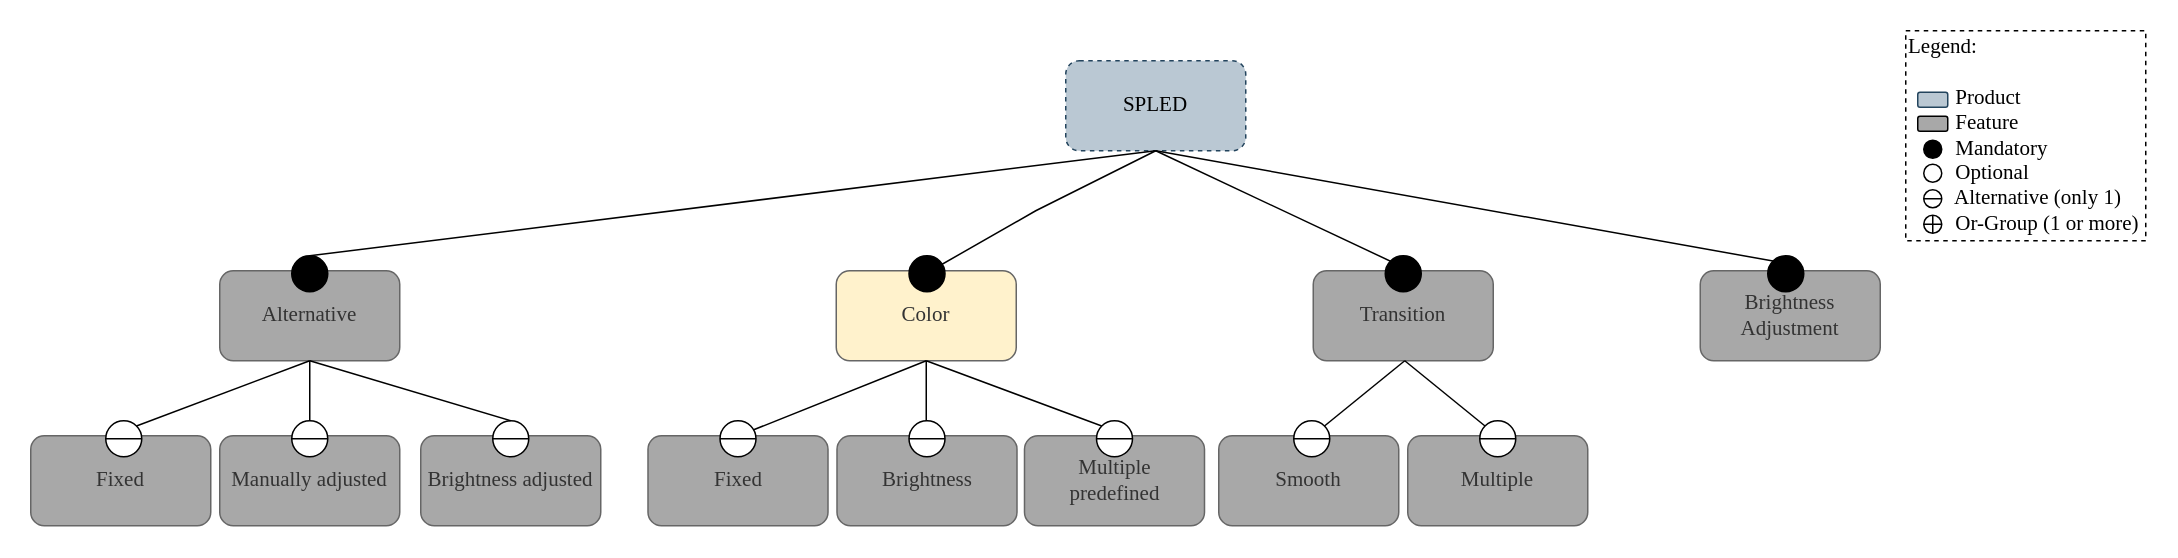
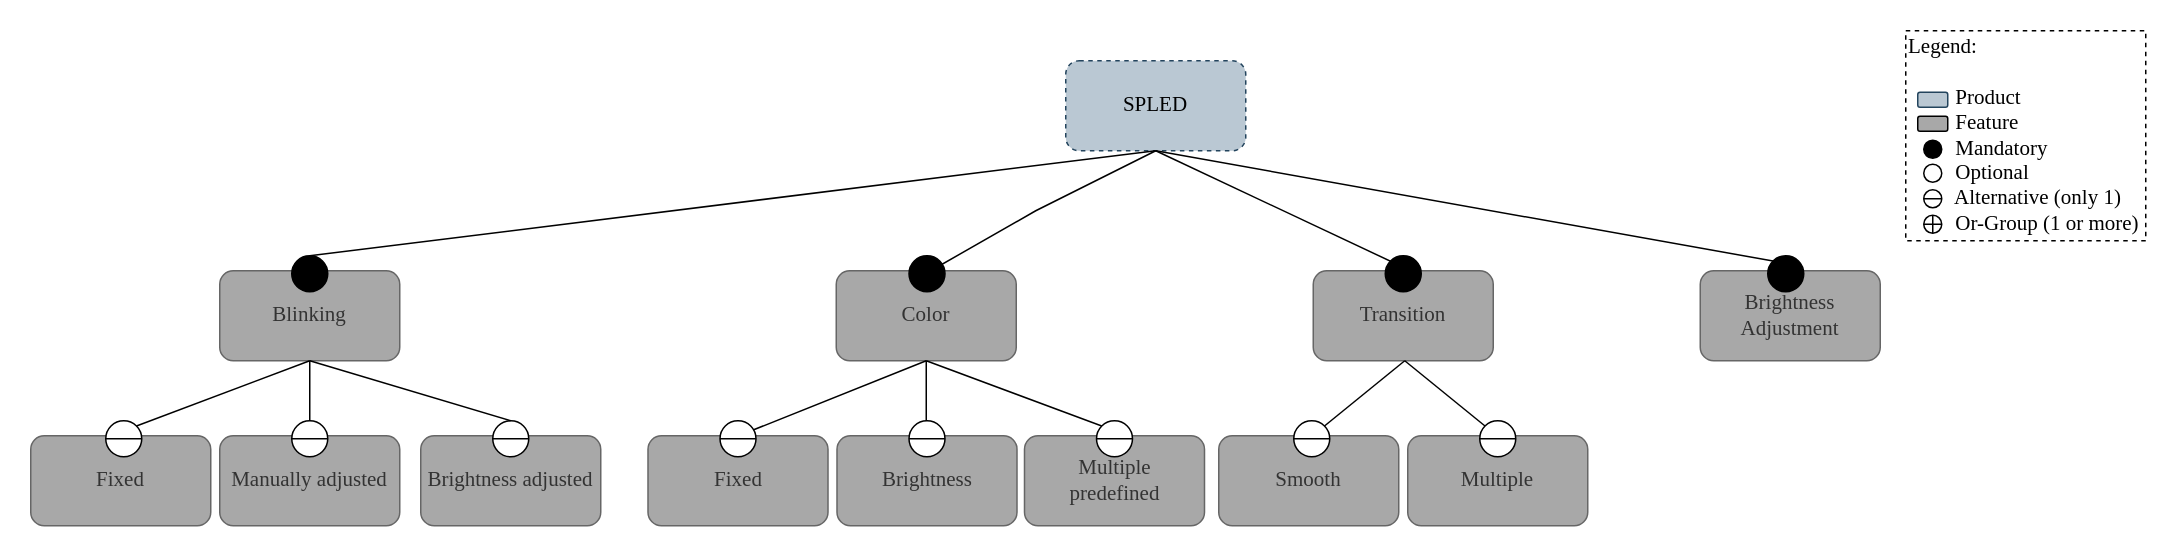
(310, 316) -> (310, 316)
(926, 316) -> (926, 316)
